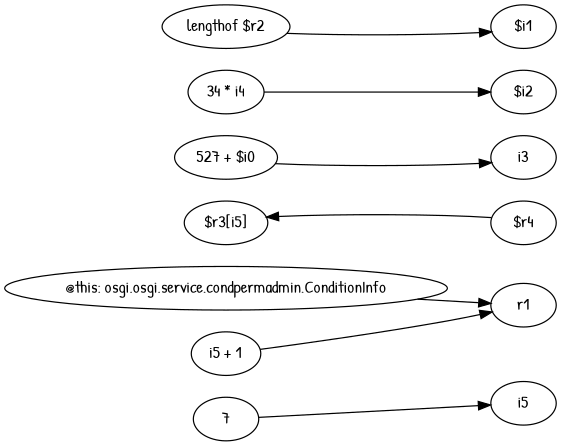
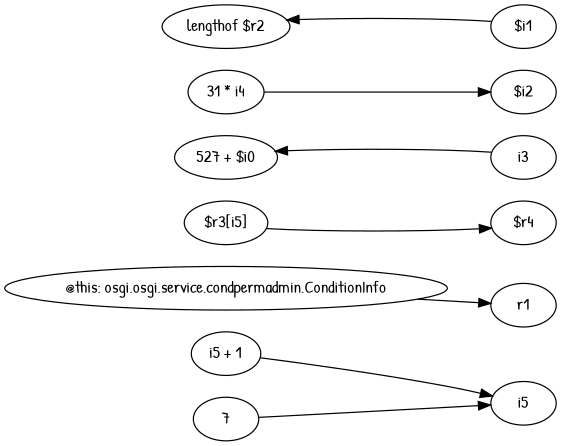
(383, 35) -> (396, 19)
(226, 92) -> (226, 92)
(377, 166) -> (390, 149)
(385, 215) -> (373, 231)
(370, 334) -> (371, 373)
